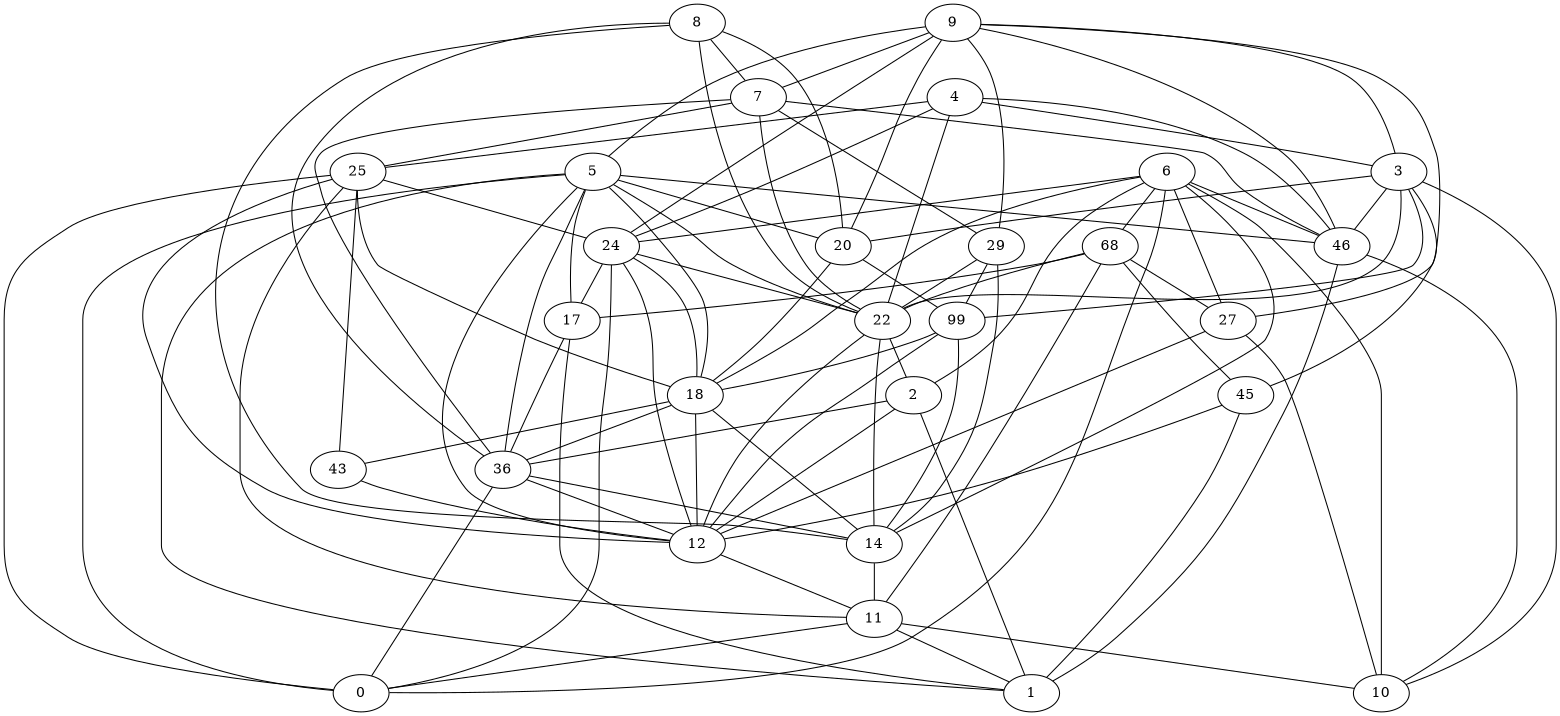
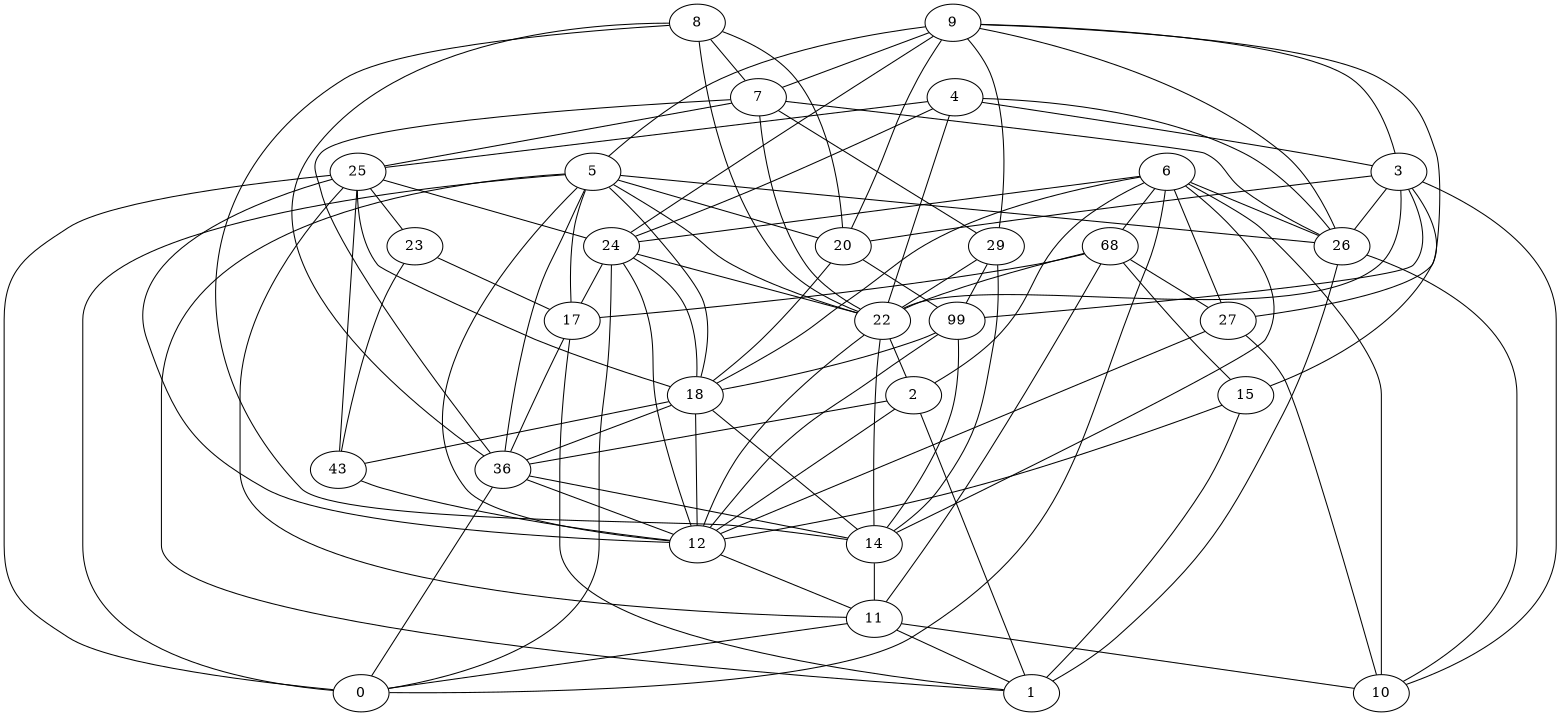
none -> (415, 246)
(1342, 246) -> (1342, 246)
(1246, 395) -> (1246, 395)
